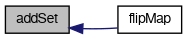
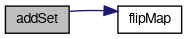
(100, 29) -> (87, 11)
